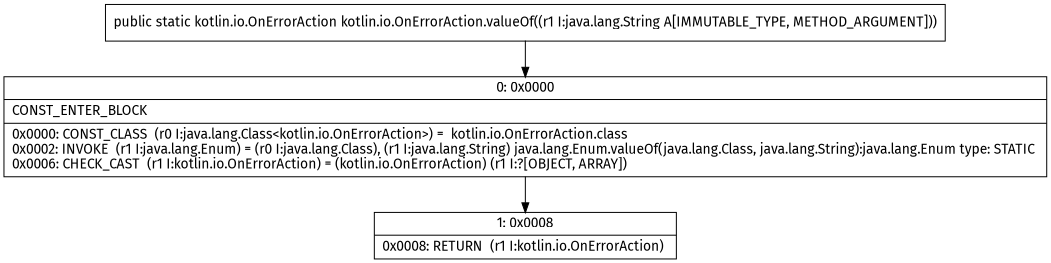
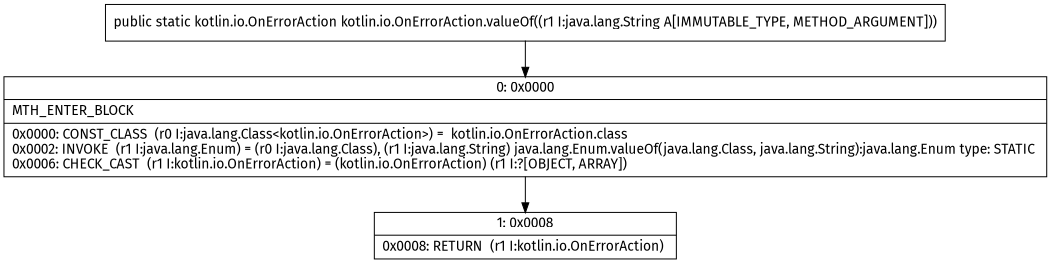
(80, 111) -> (73, 111)
